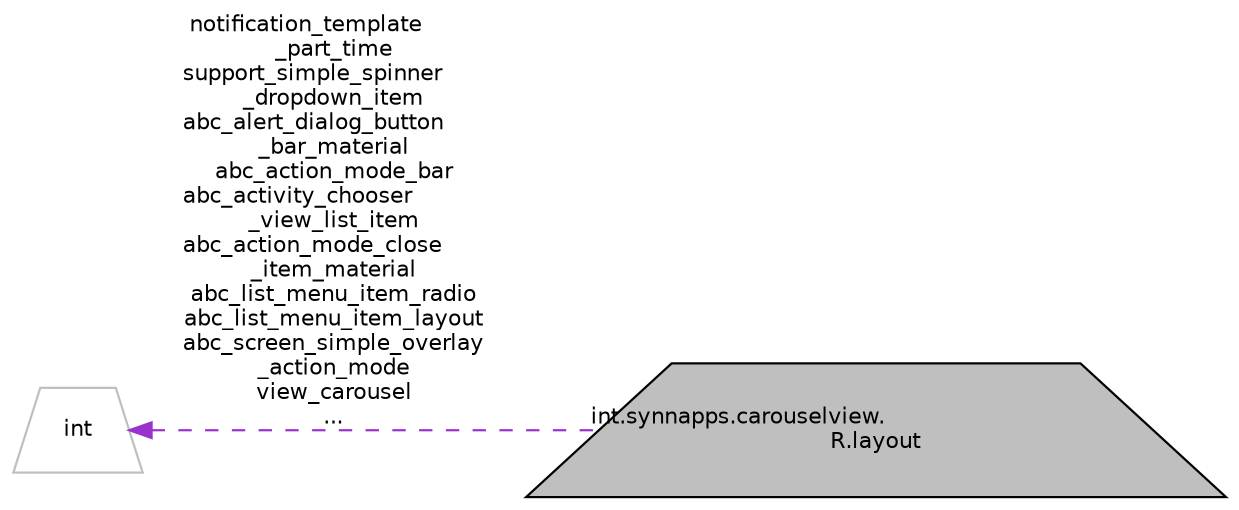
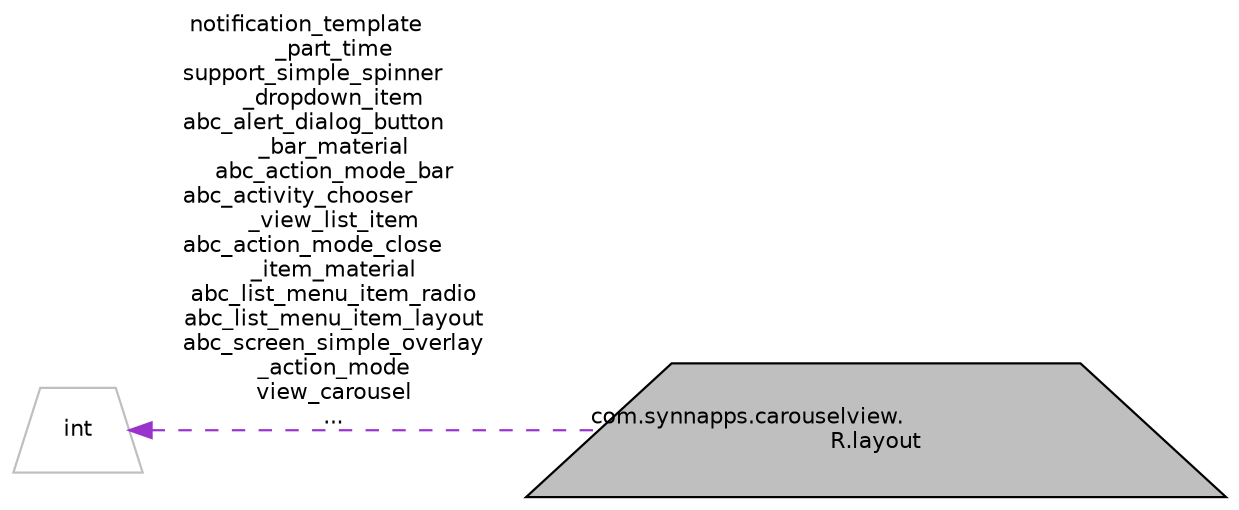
(876, 430) -> (876, 430)
